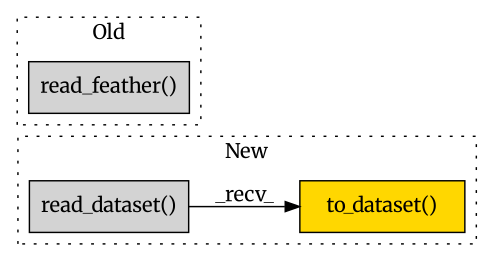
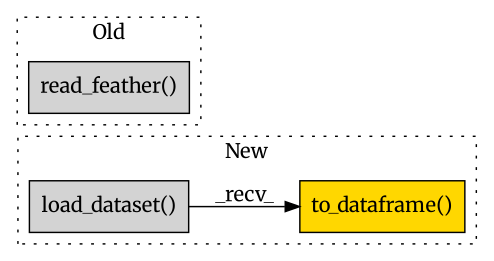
(109, 207) -> (109, 207)
(382, 207) -> (382, 207)
